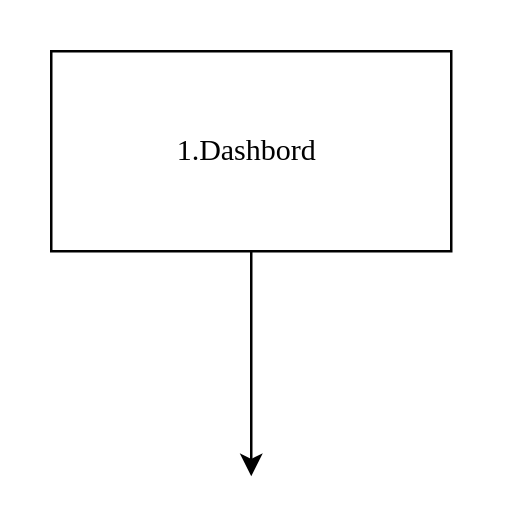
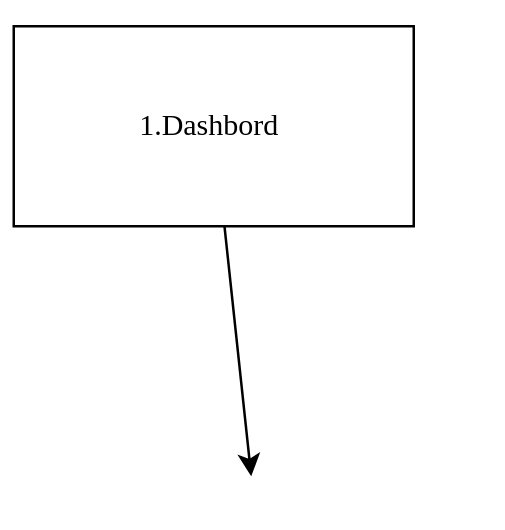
(251, 151) -> (214, 126)
